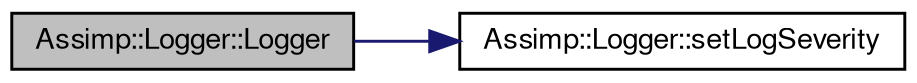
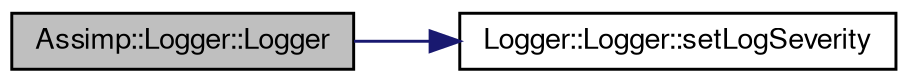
(682, 41) -> (678, 41)
